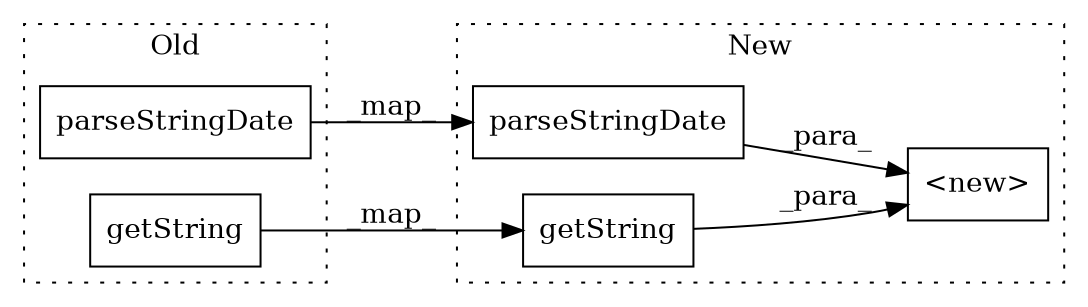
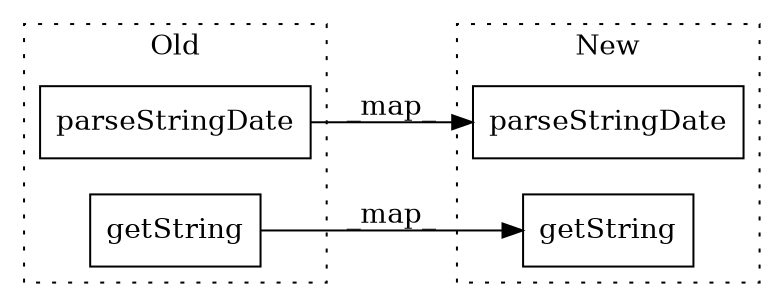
(978, 184) -> none
